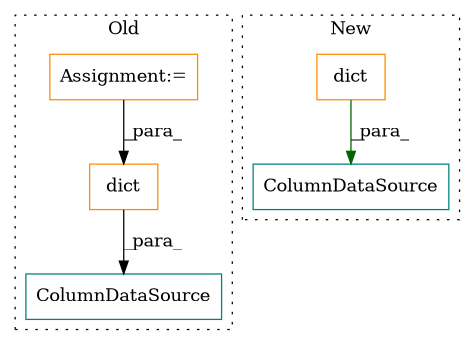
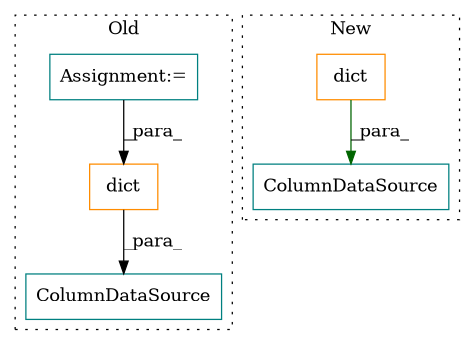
(124, 77) -> (124, 77)
